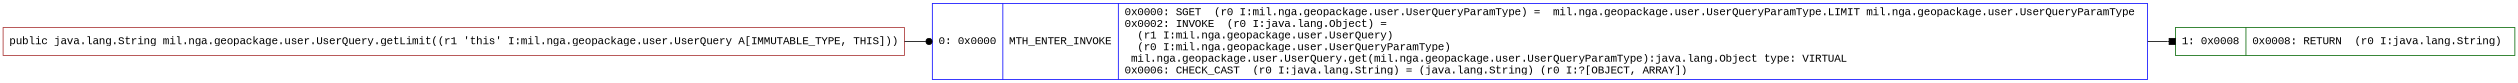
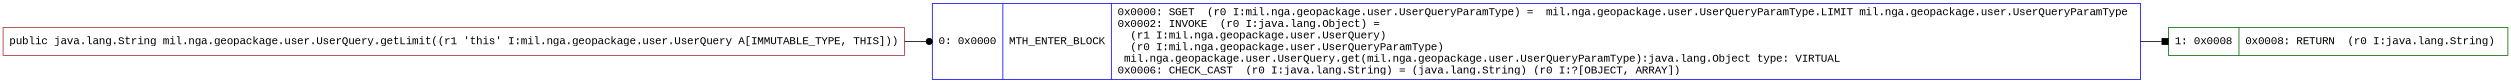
(1061, 41) -> (1057, 41)
